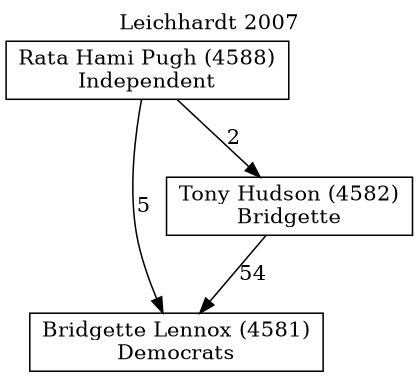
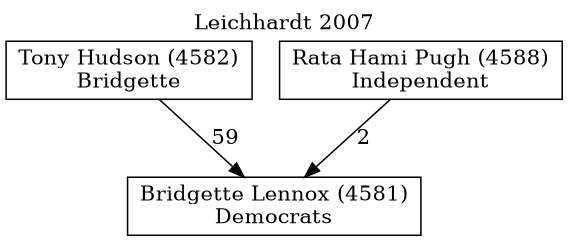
(213, 133) -> none
(144, 206) -> (364, 138)
(254, 274) -> (226, 138)
